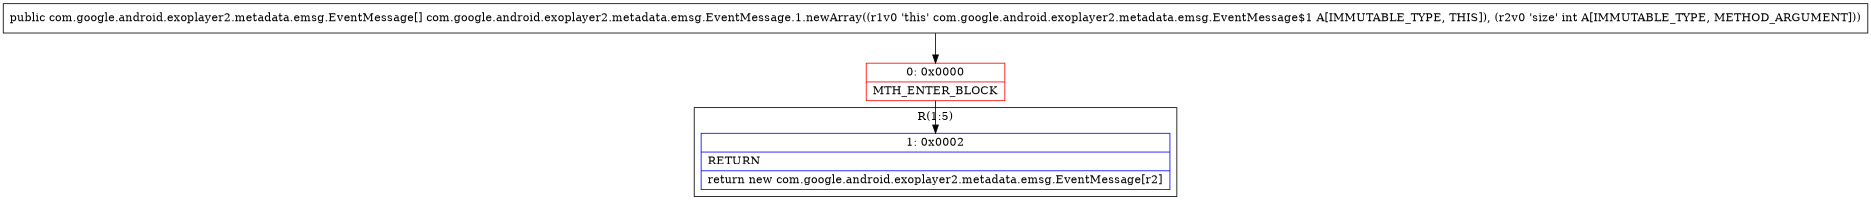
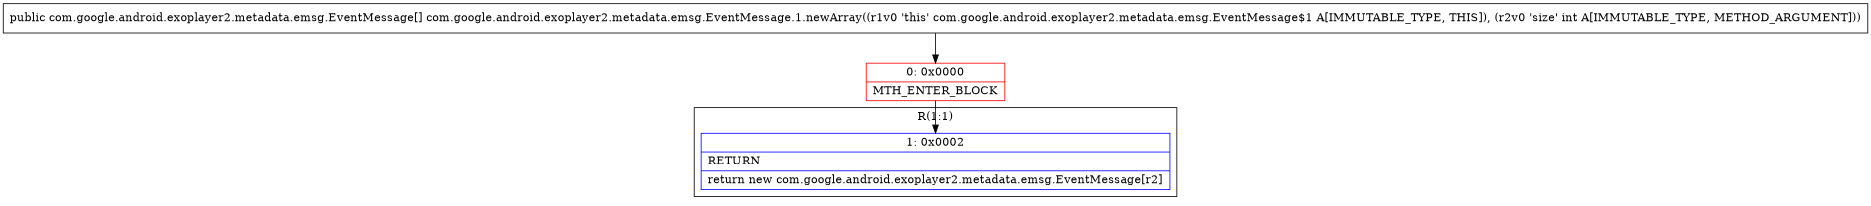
(936, 117) -> (936, 117)
